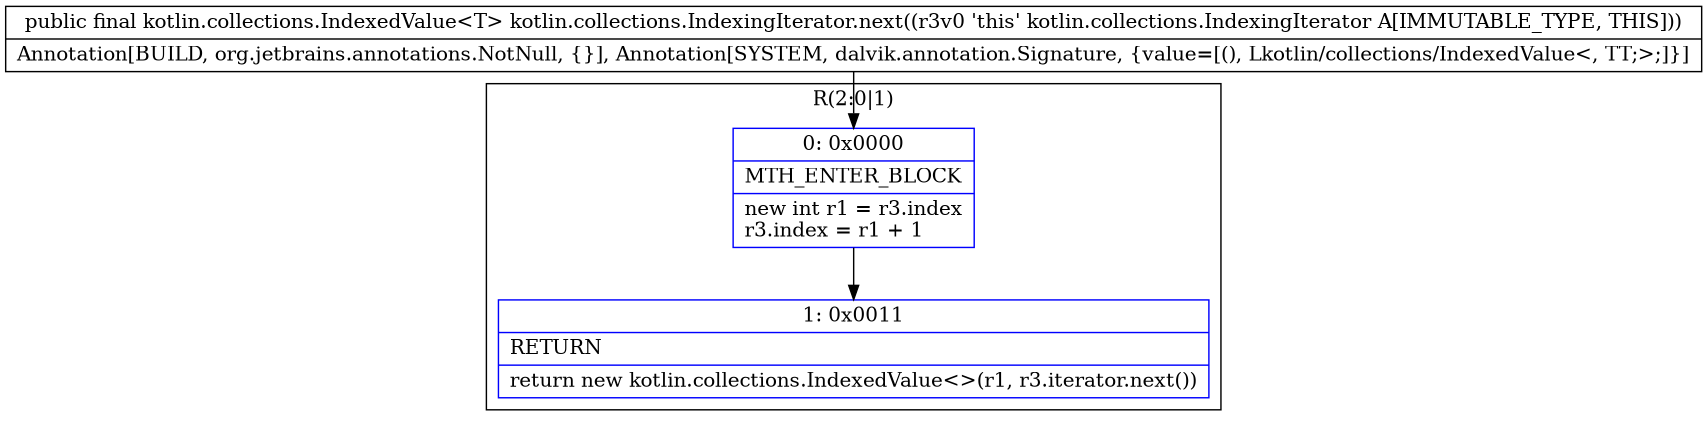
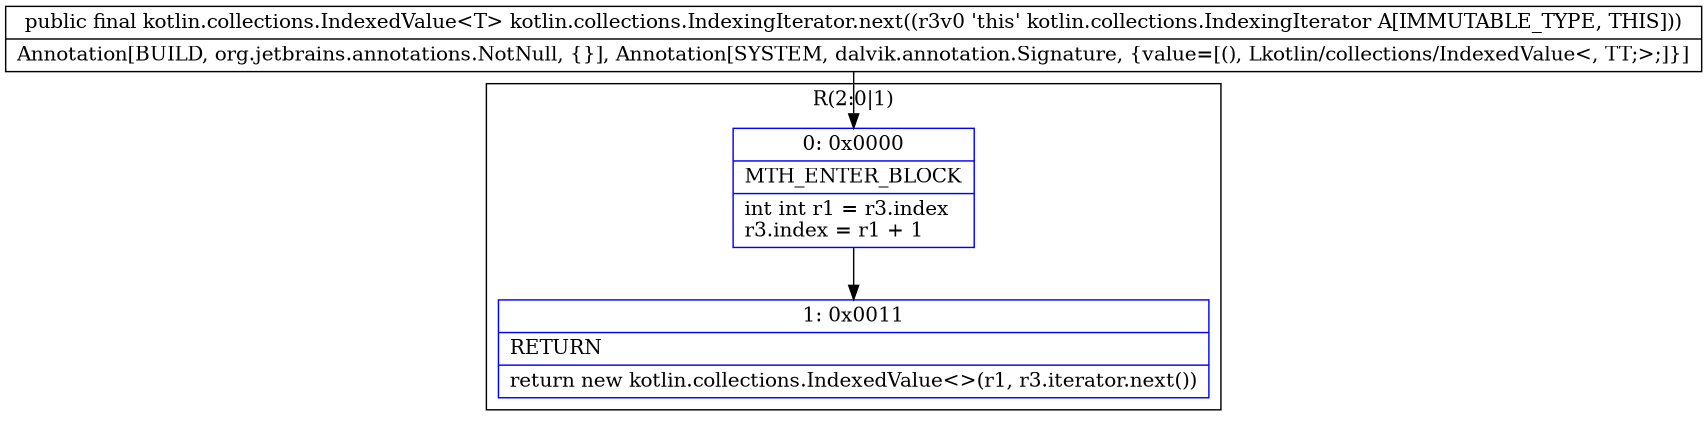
(854, 209) -> (847, 209)
